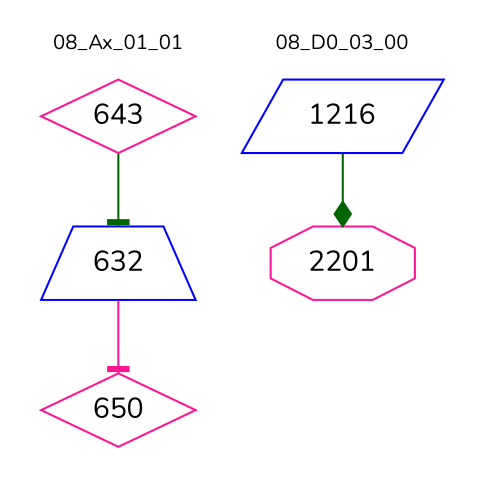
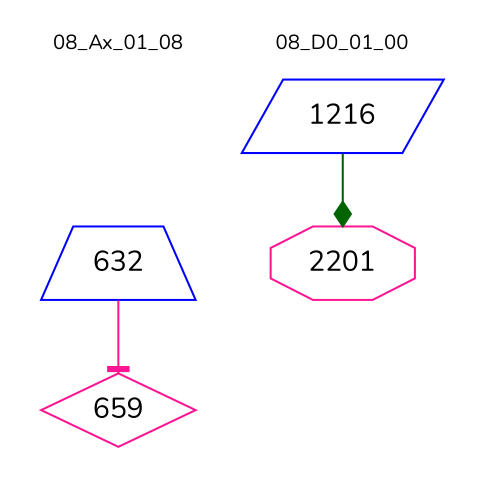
(118, 44) -> (118, 44)
(343, 44) -> (343, 44)
(118, 116) -> none
(118, 410) -> (118, 410)
